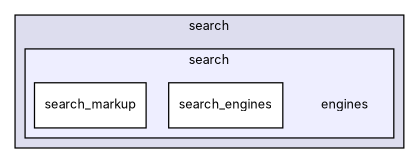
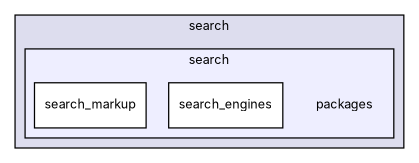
(345, 105) -> (345, 105)
